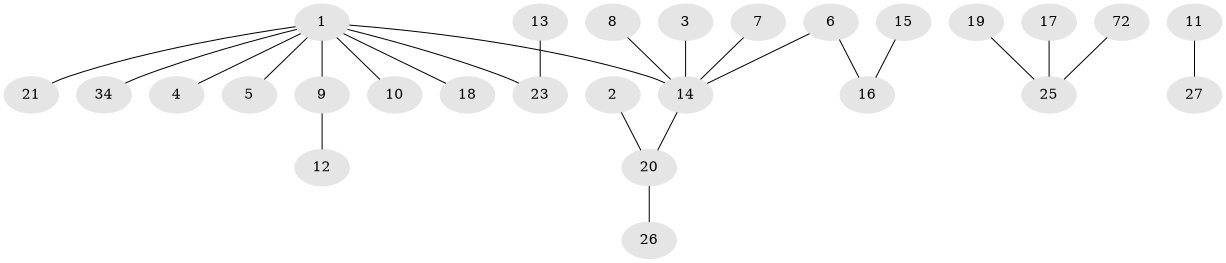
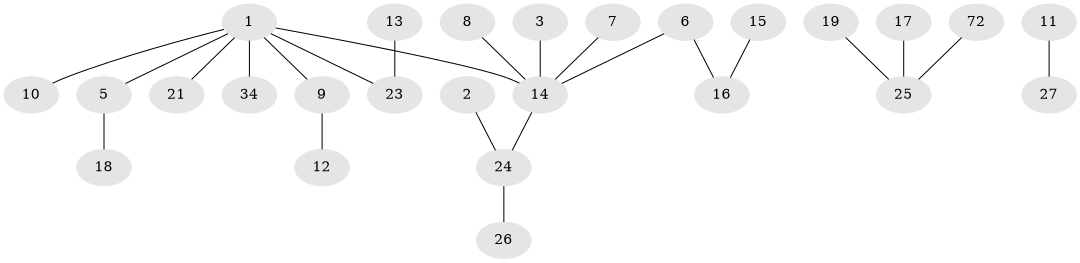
(395, 59) -> (104, 131)
(177, 95) -> none
(649, 168) -> (504, 168)
